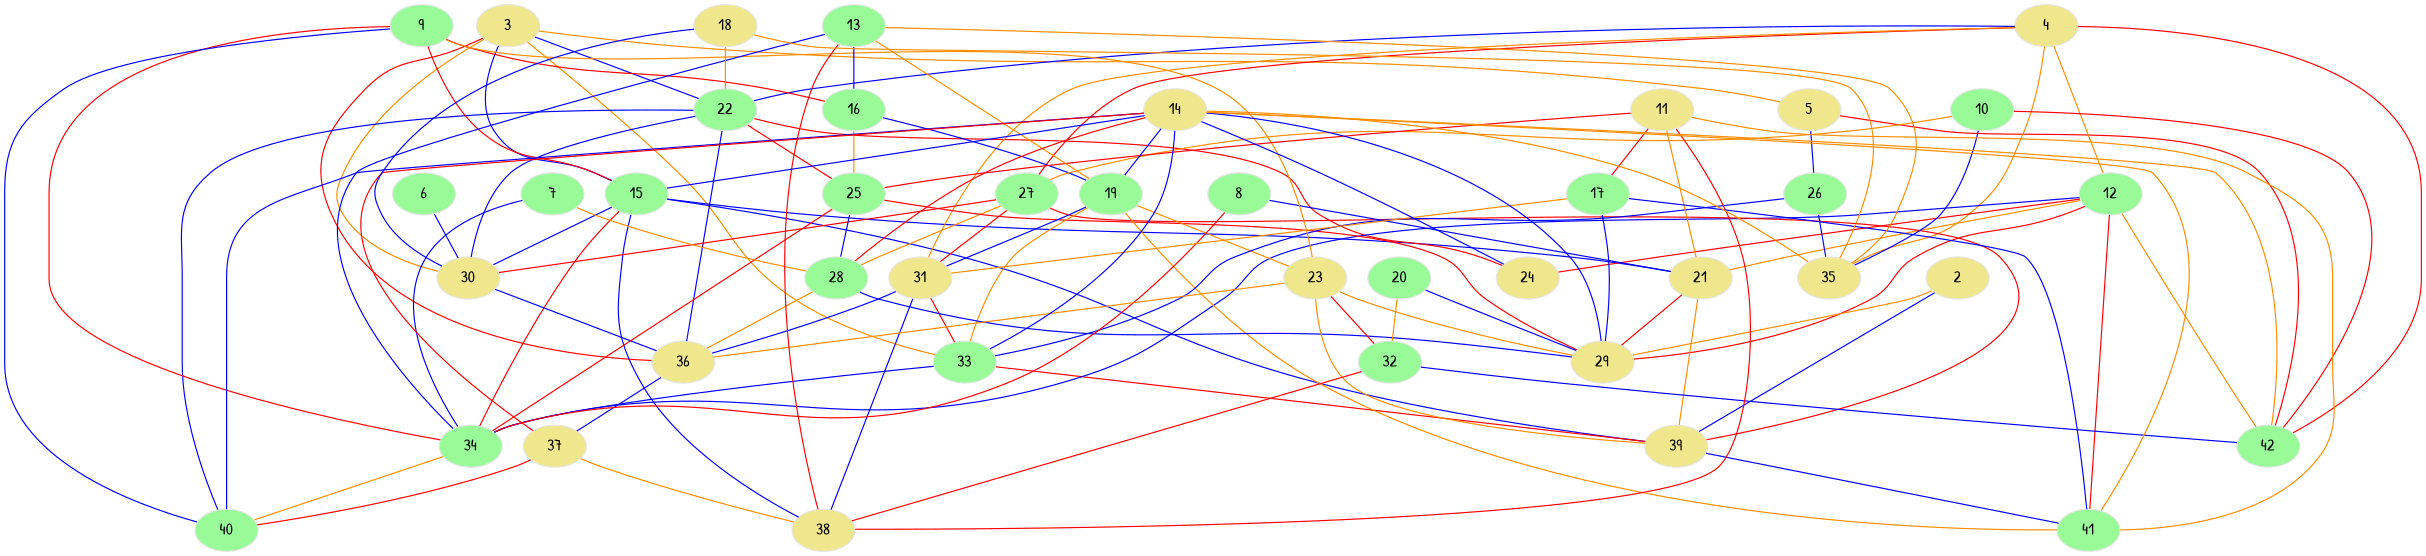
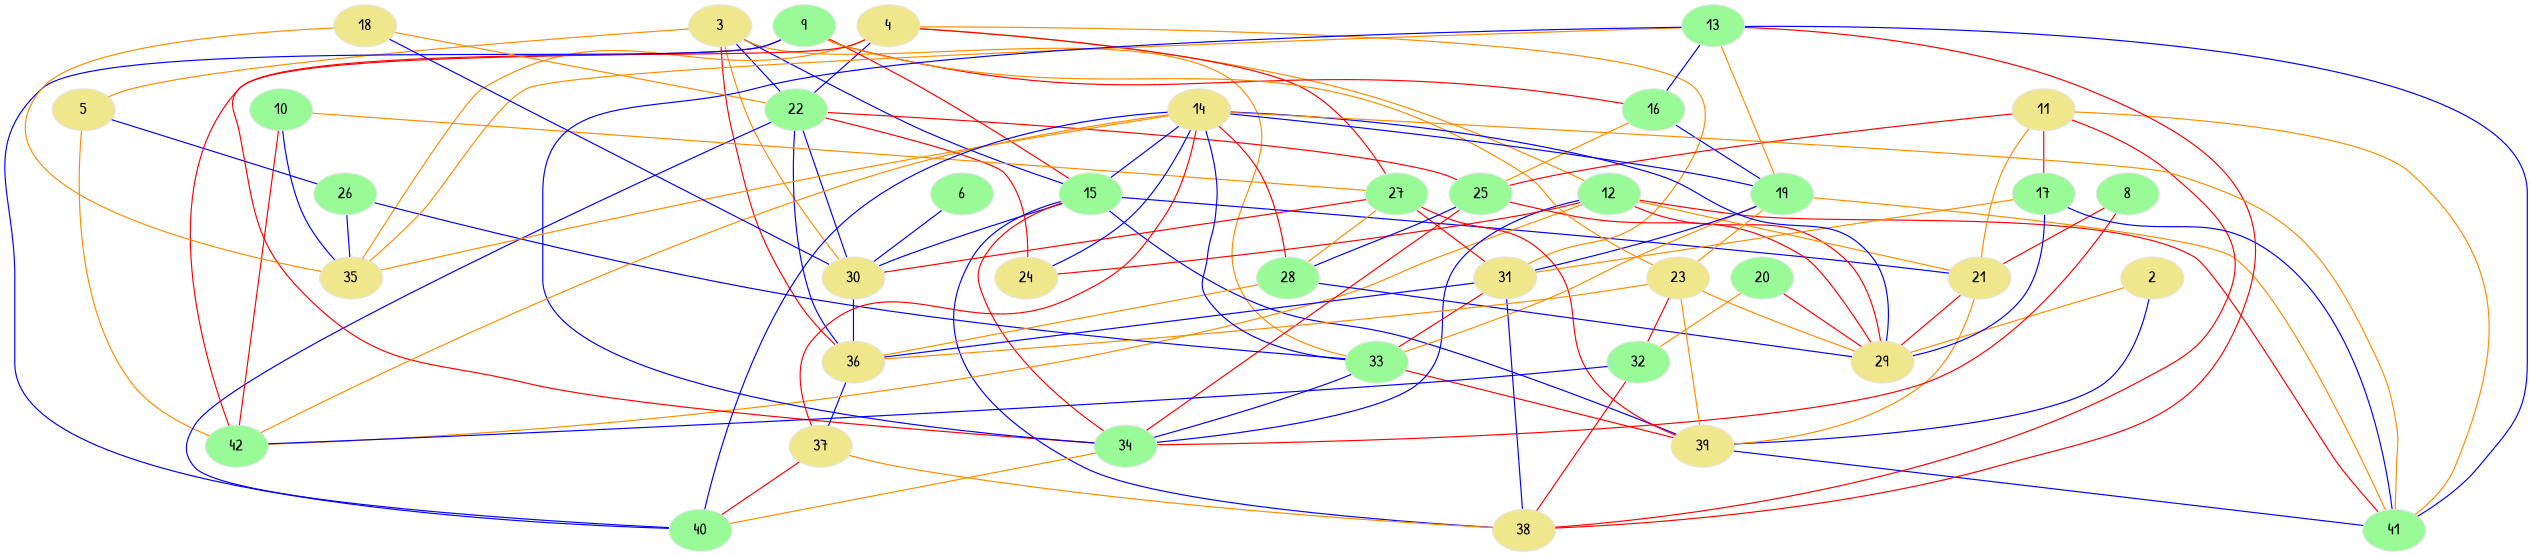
none -> (2342, 74)
(2185, 143) -> (96, 308)
(552, 194) -> none
(1470, 236) -> (2054, 236)
(1501, 321) -> (1822, 320)
